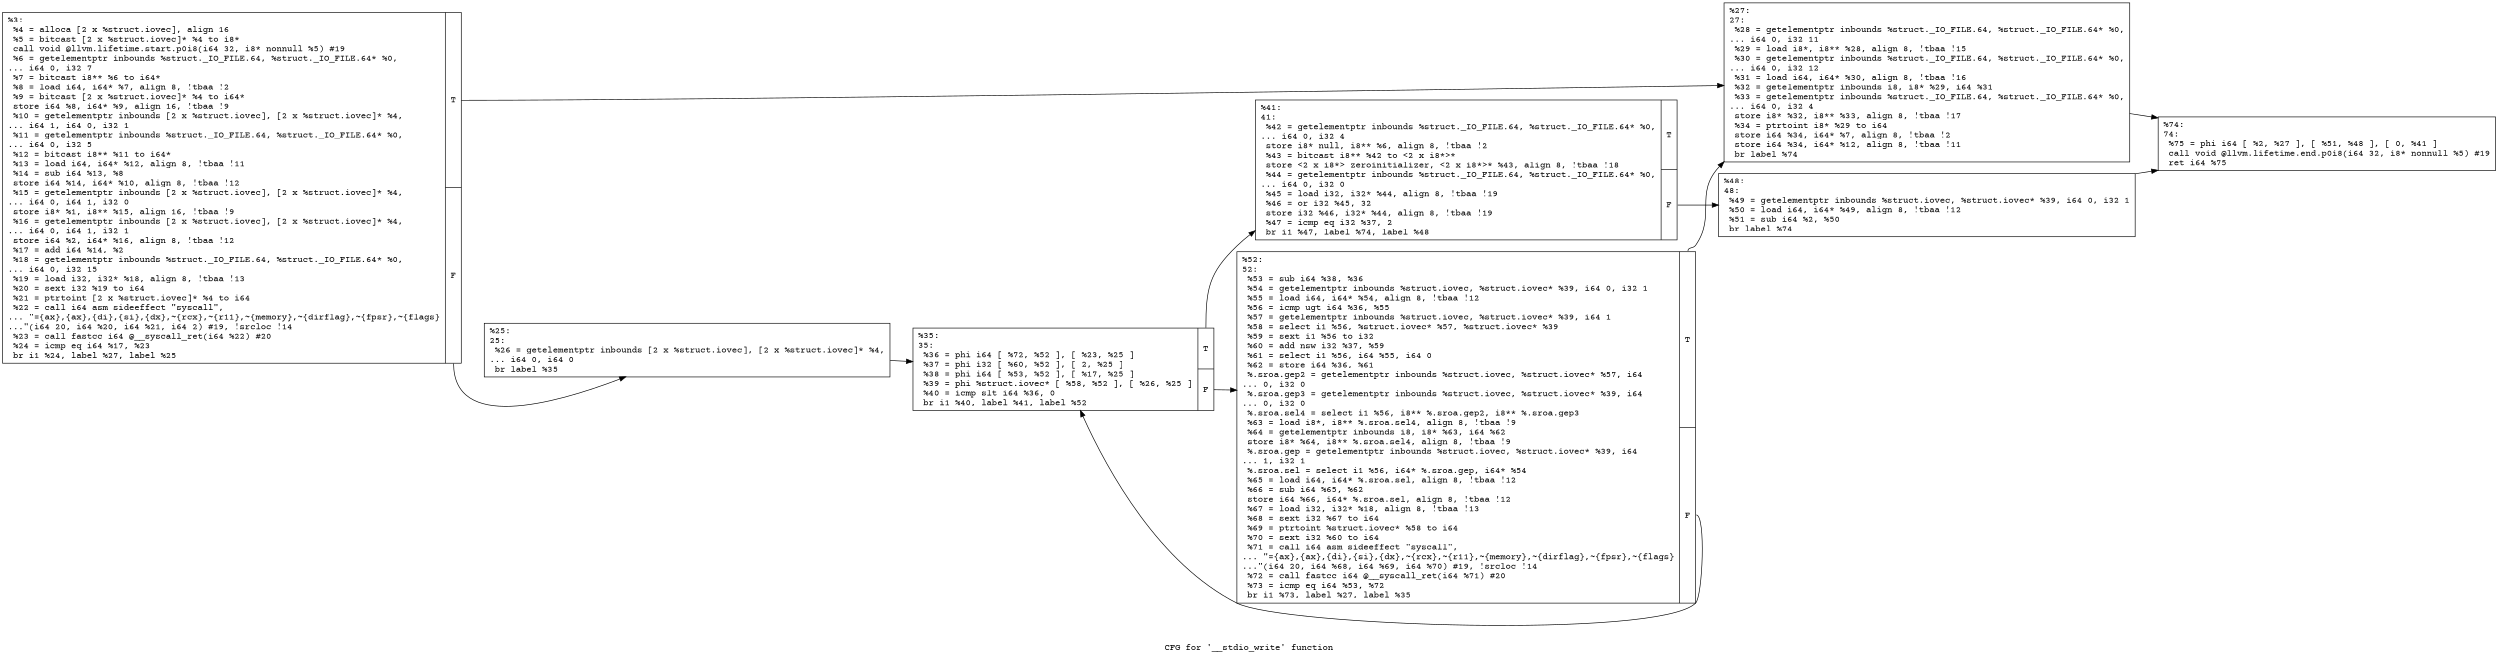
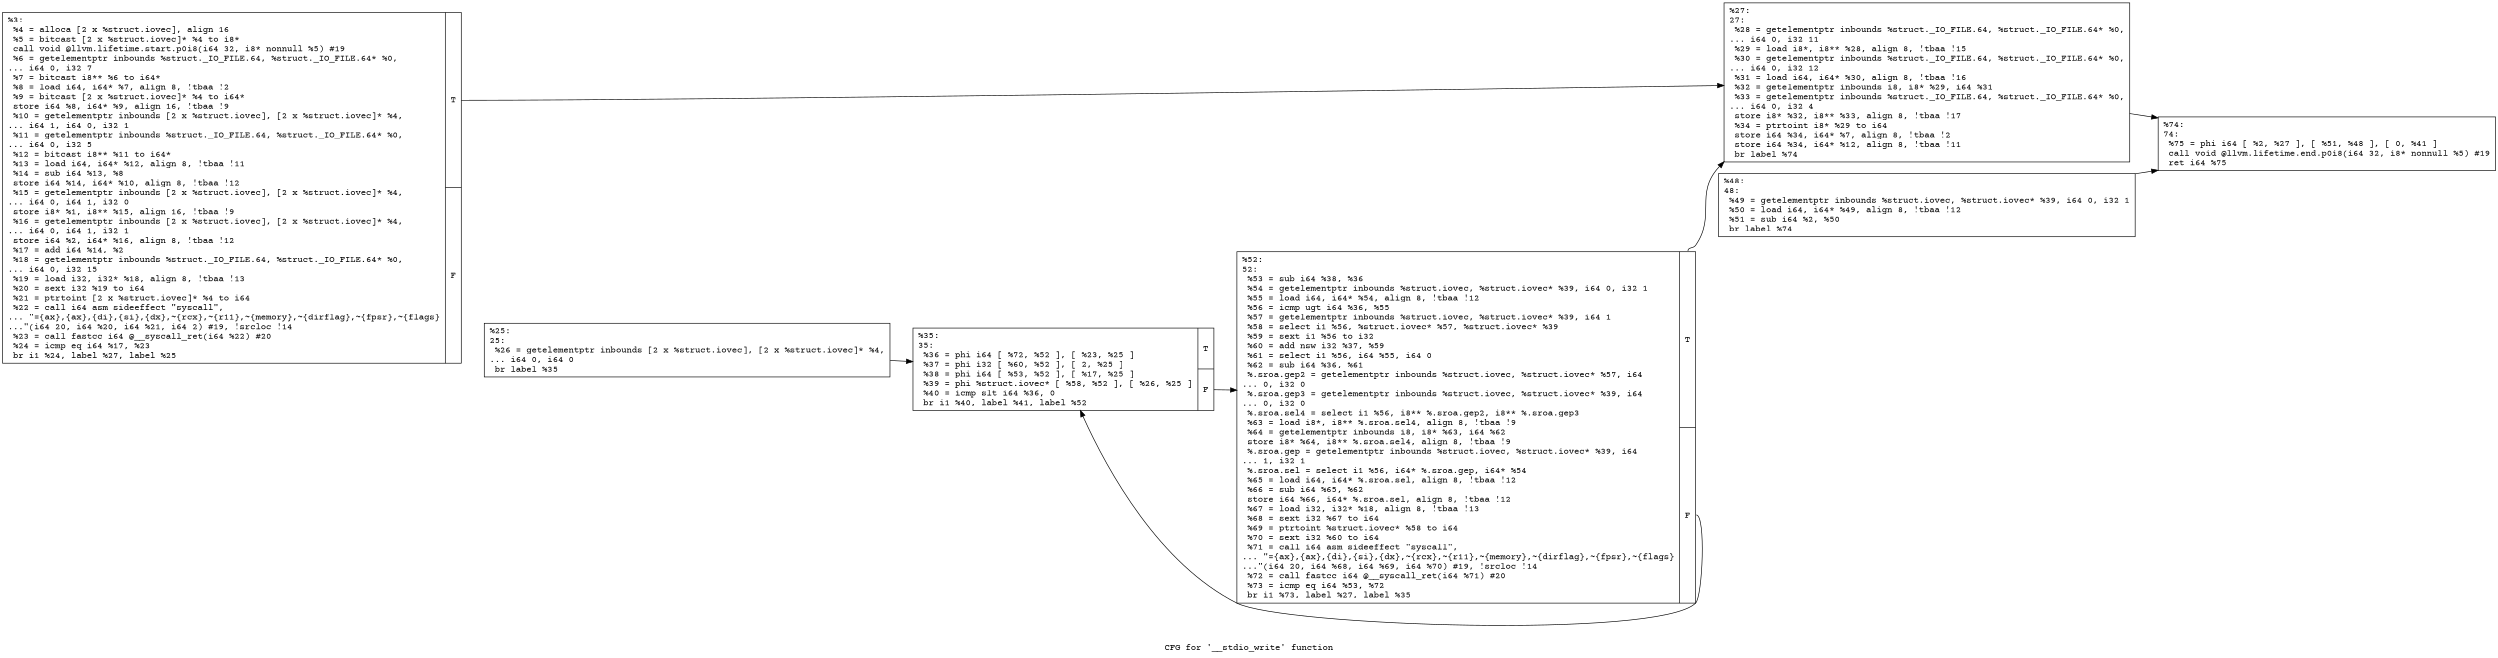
(1466, 170) -> none
(1308, 365) -> (1303, 365)
(526, 405) -> none
